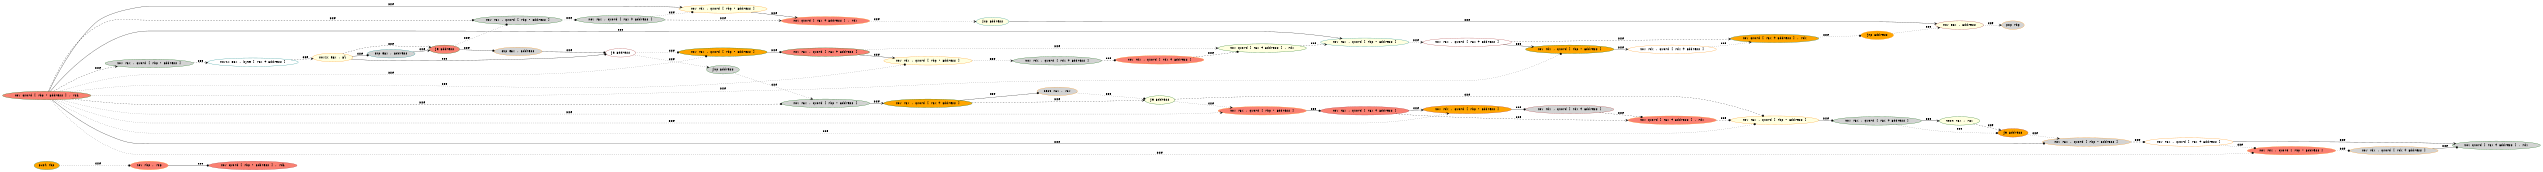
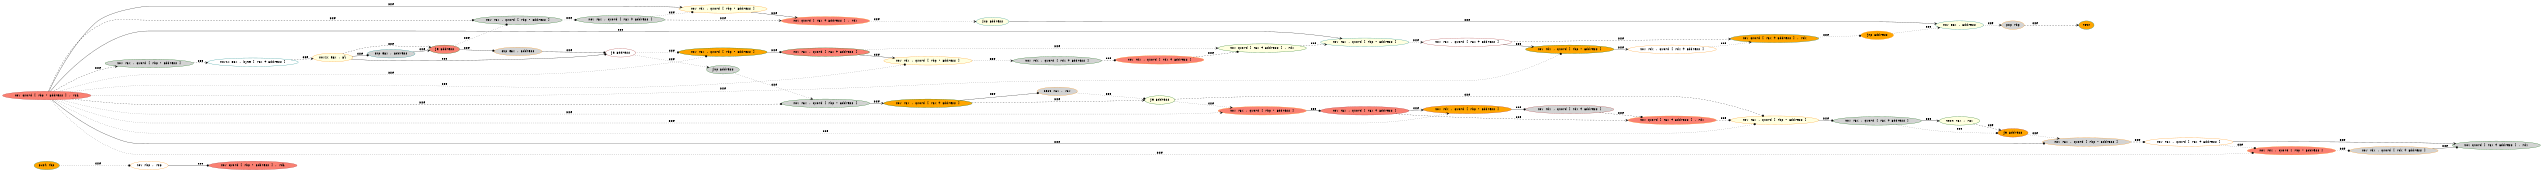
(1960, 25) -> (1960, 25)
none -> (2086, 25)
(47, 96) -> (47, 96)
(149, 165) -> (149, 165)
